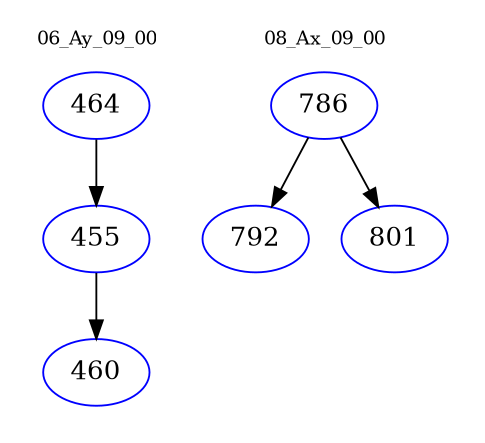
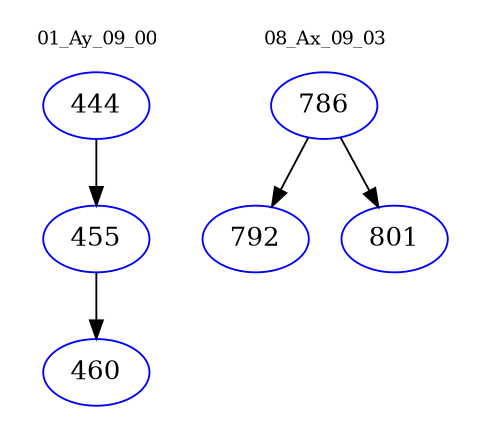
(97, 40) -> (97, 40)
(325, 40) -> (325, 40)
(96, 106) -> (96, 106)
